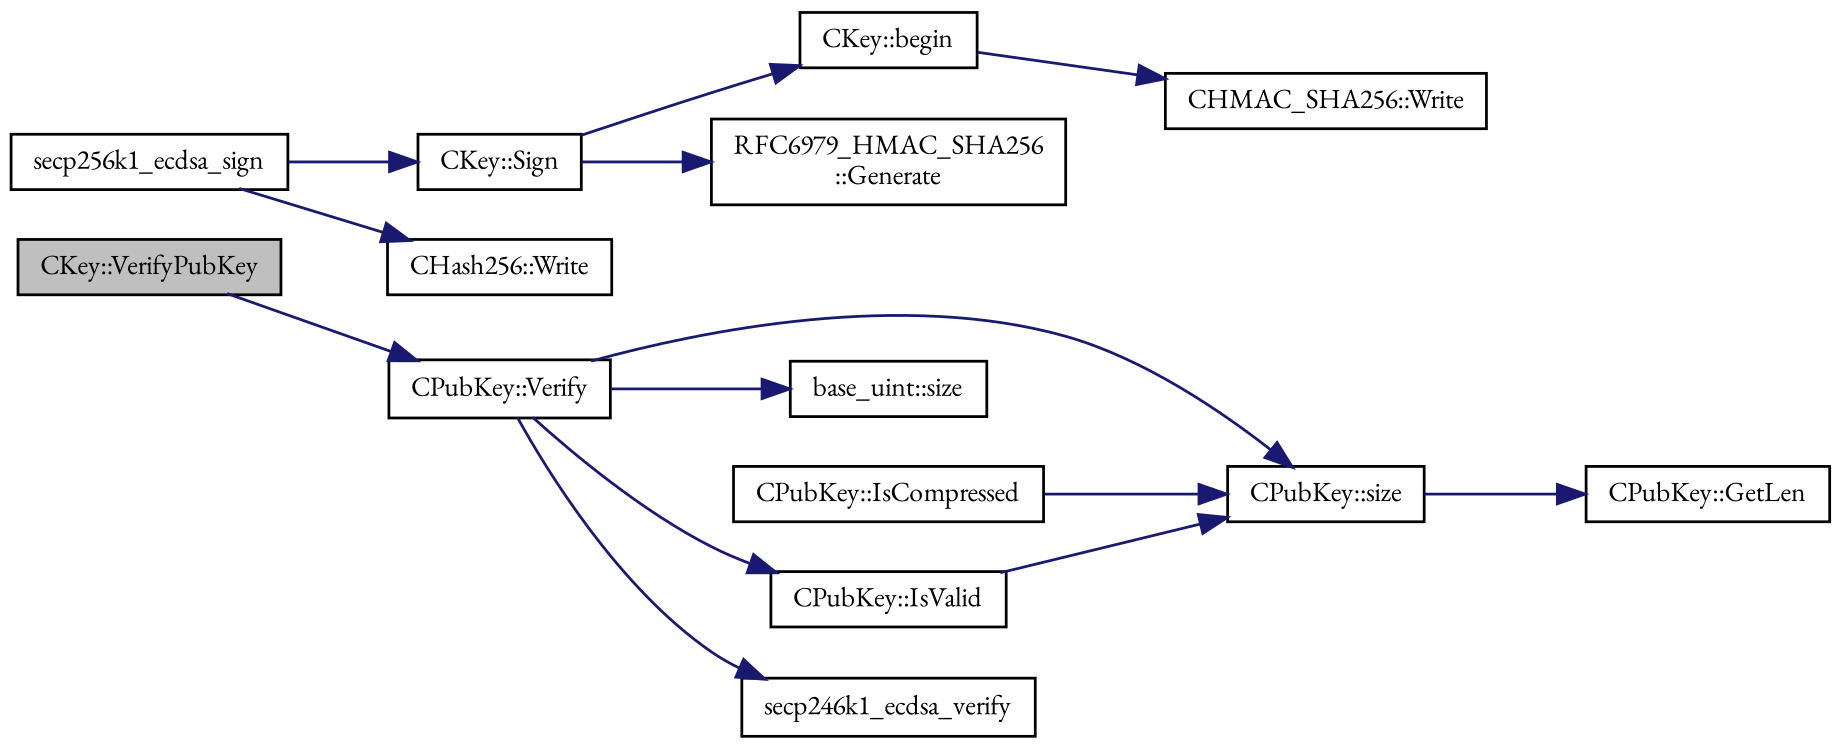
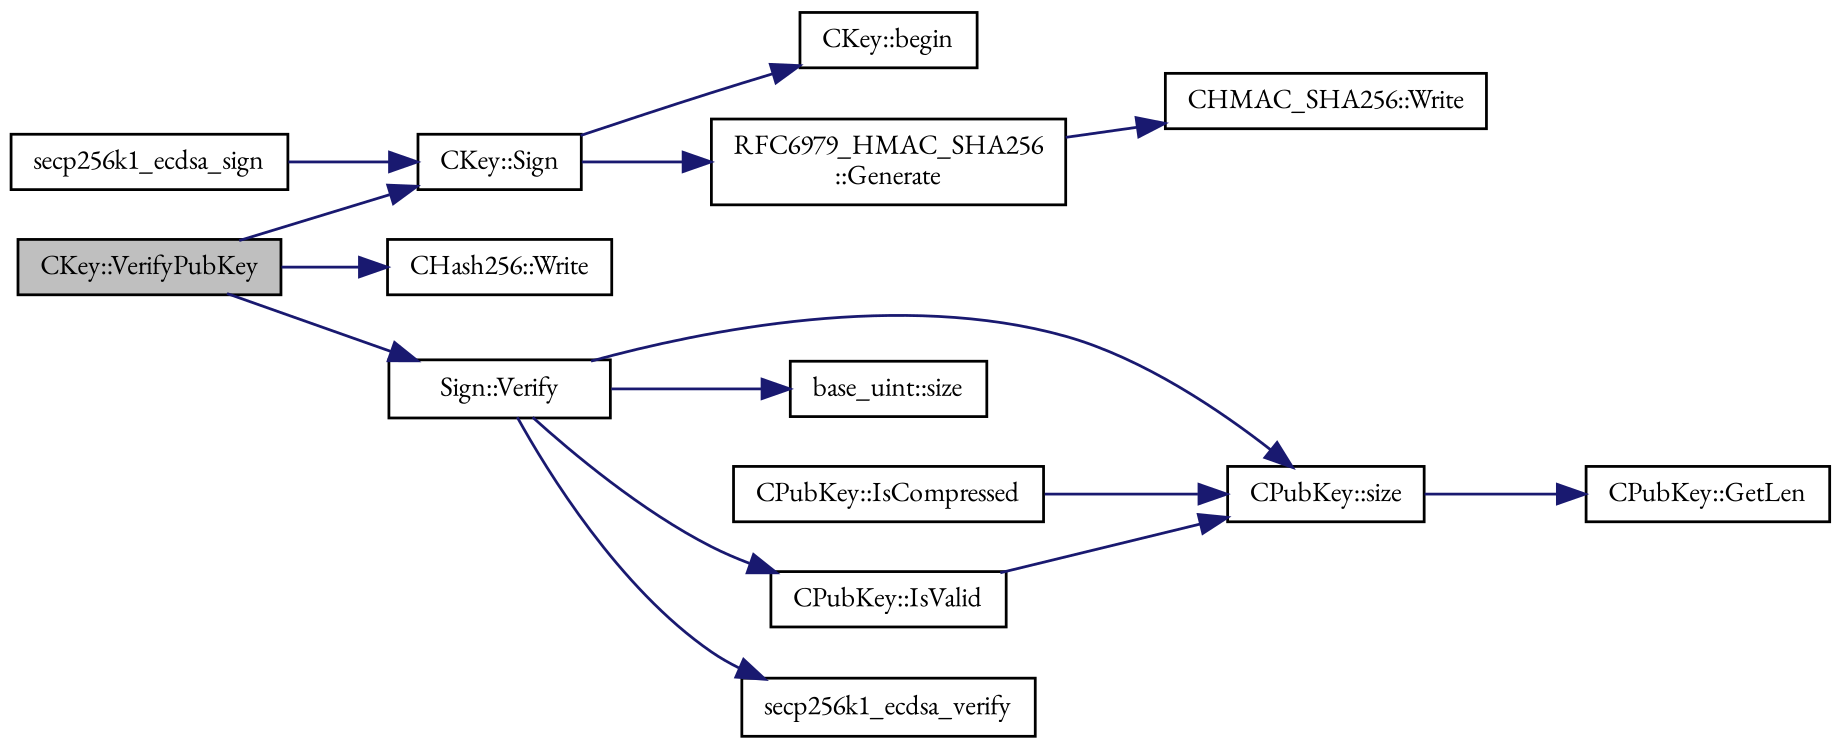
(1058, 64) -> (1101, 132)
(311, 210) -> (320, 267)
none -> (314, 218)
(500, 389) -> (500, 389)
(889, 707) -> (889, 707)
